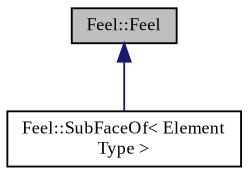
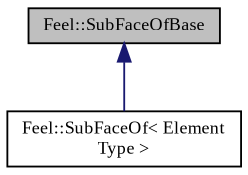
(124, 26) -> (124, 26)
